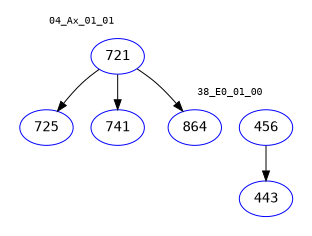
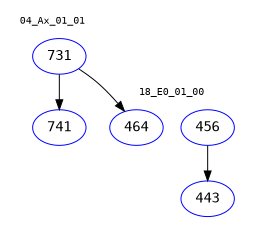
(118, 56) -> (59, 56)
(230, 92) -> (172, 92)
(46, 128) -> none
(195, 128) -> (136, 128)
